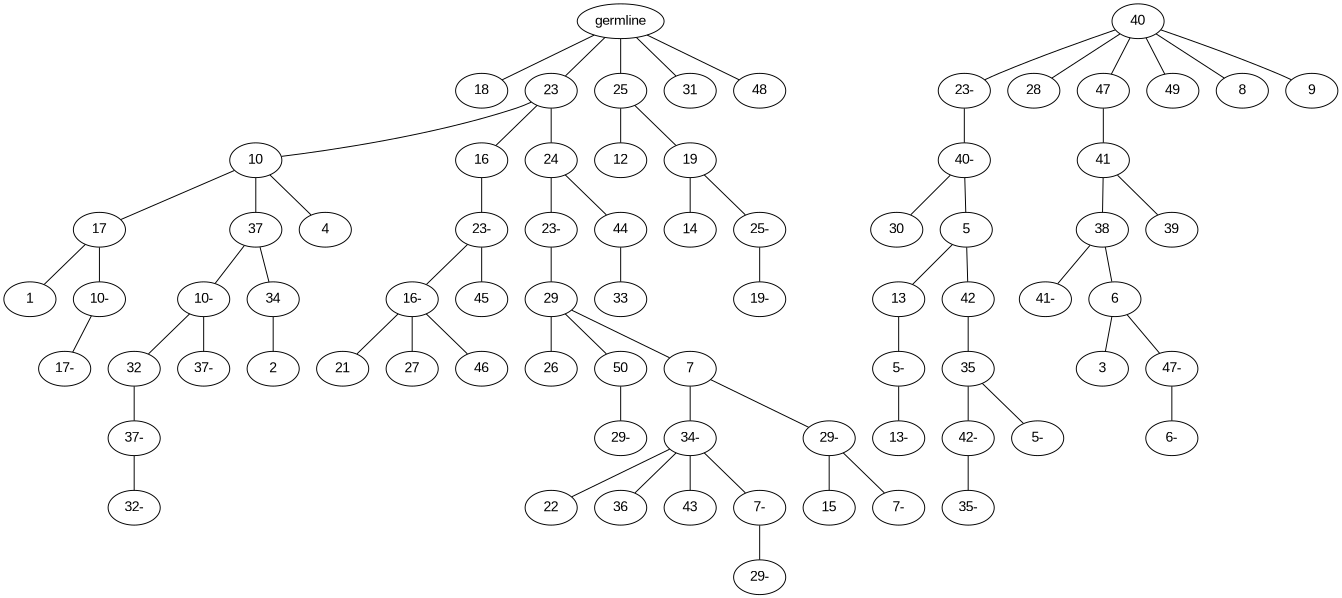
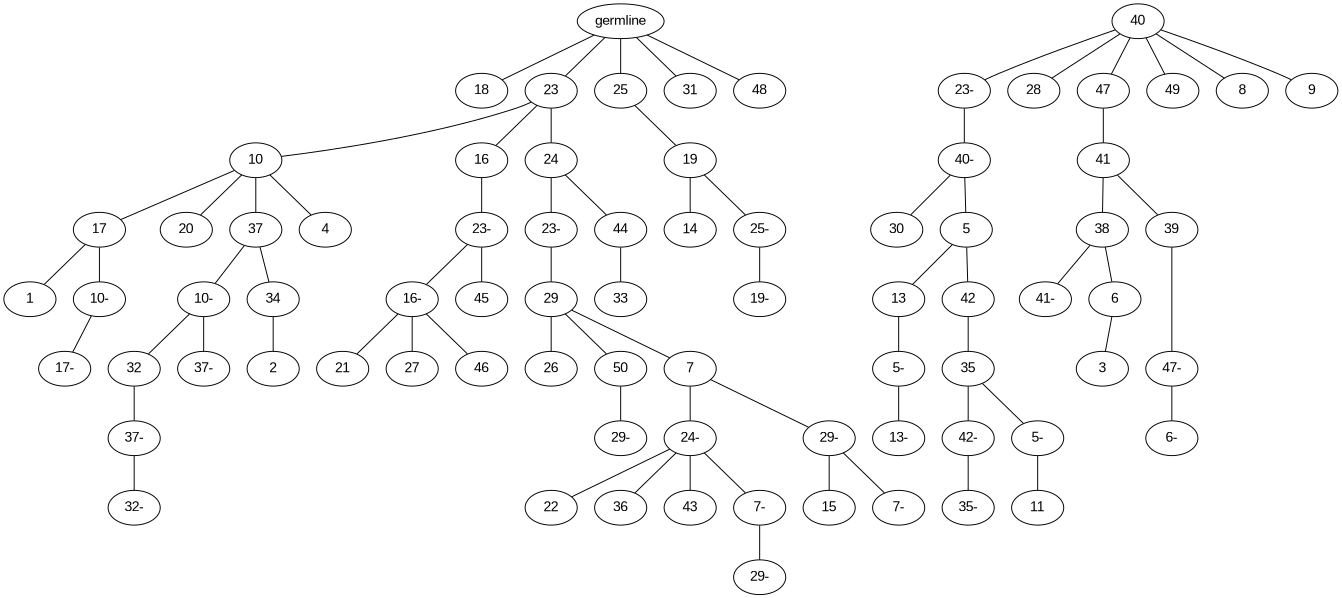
(621, 160) -> none
none -> (186, 230)
(1143, 334) -> (1172, 299)
(690, 438) -> (690, 438)
none -> (1038, 508)
